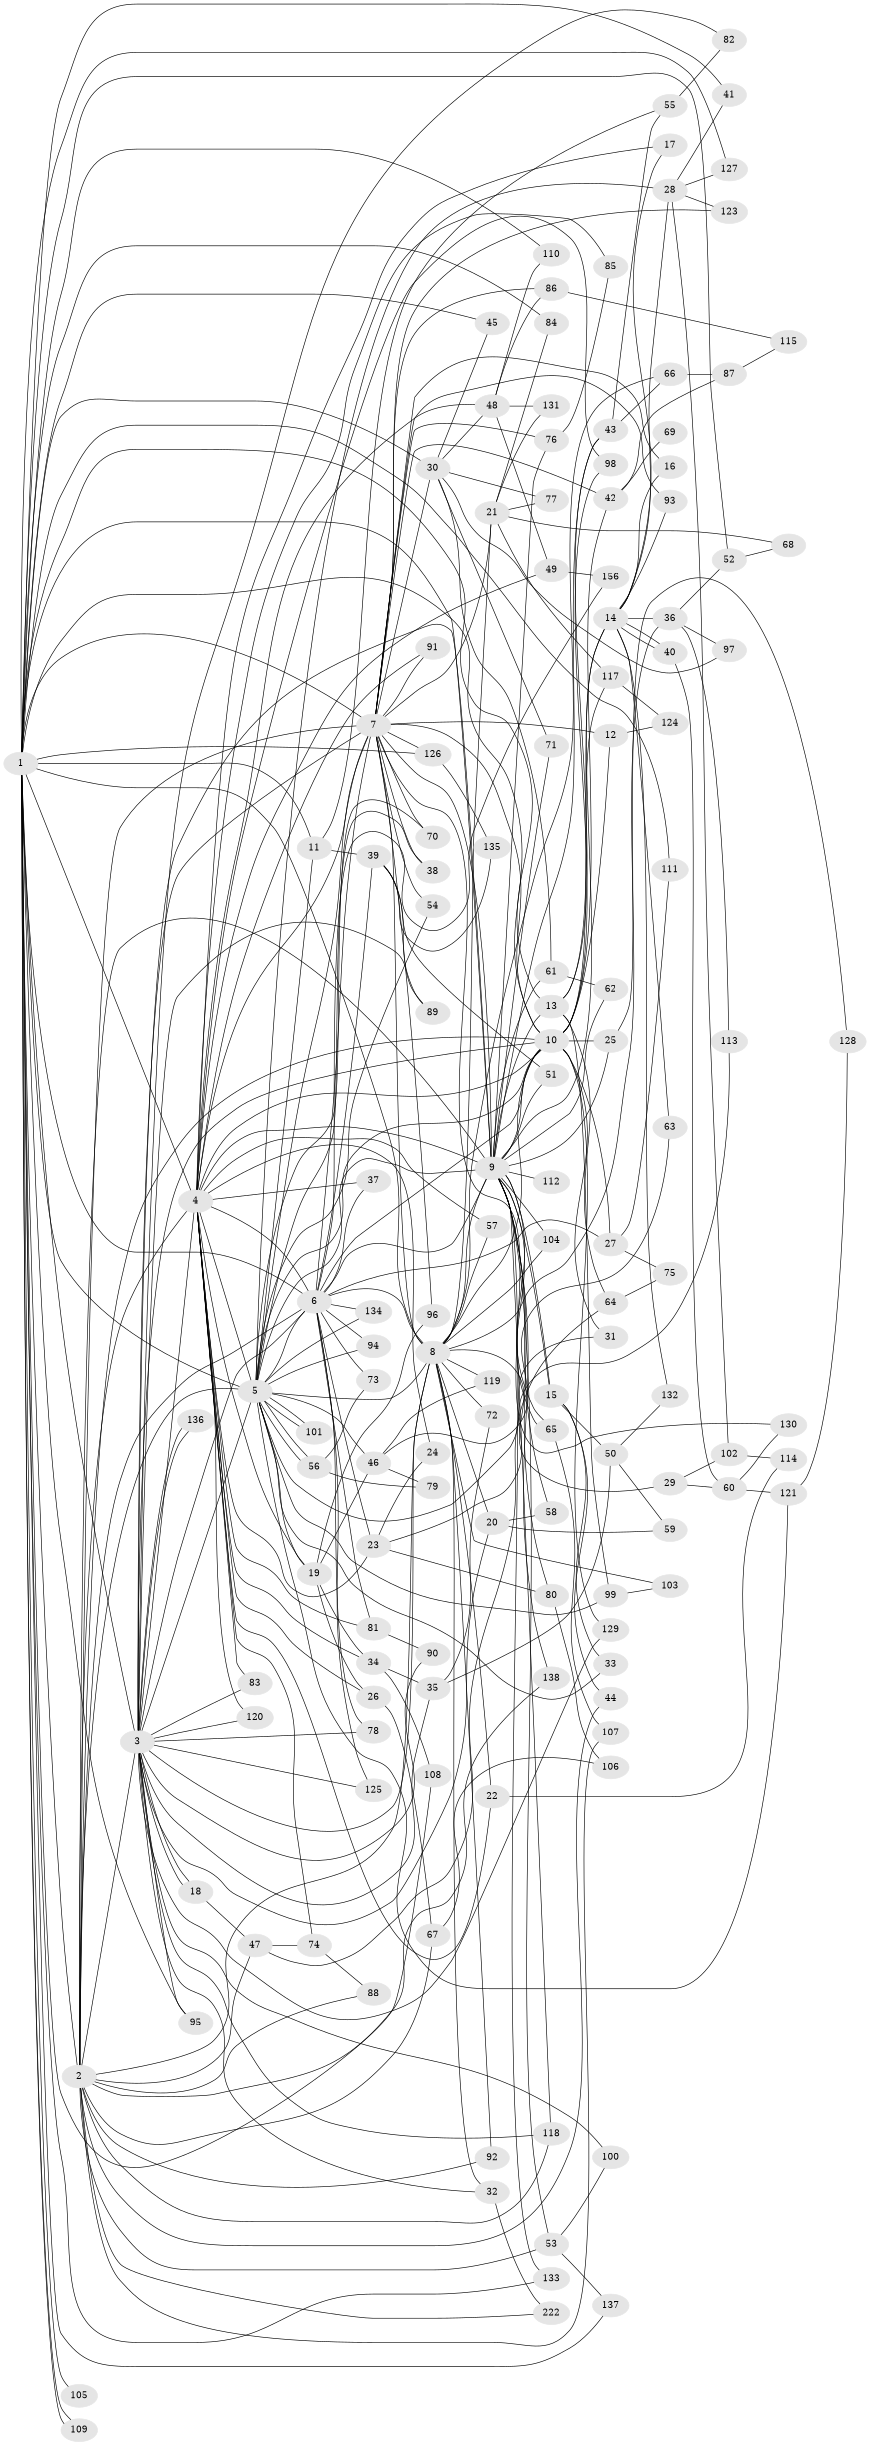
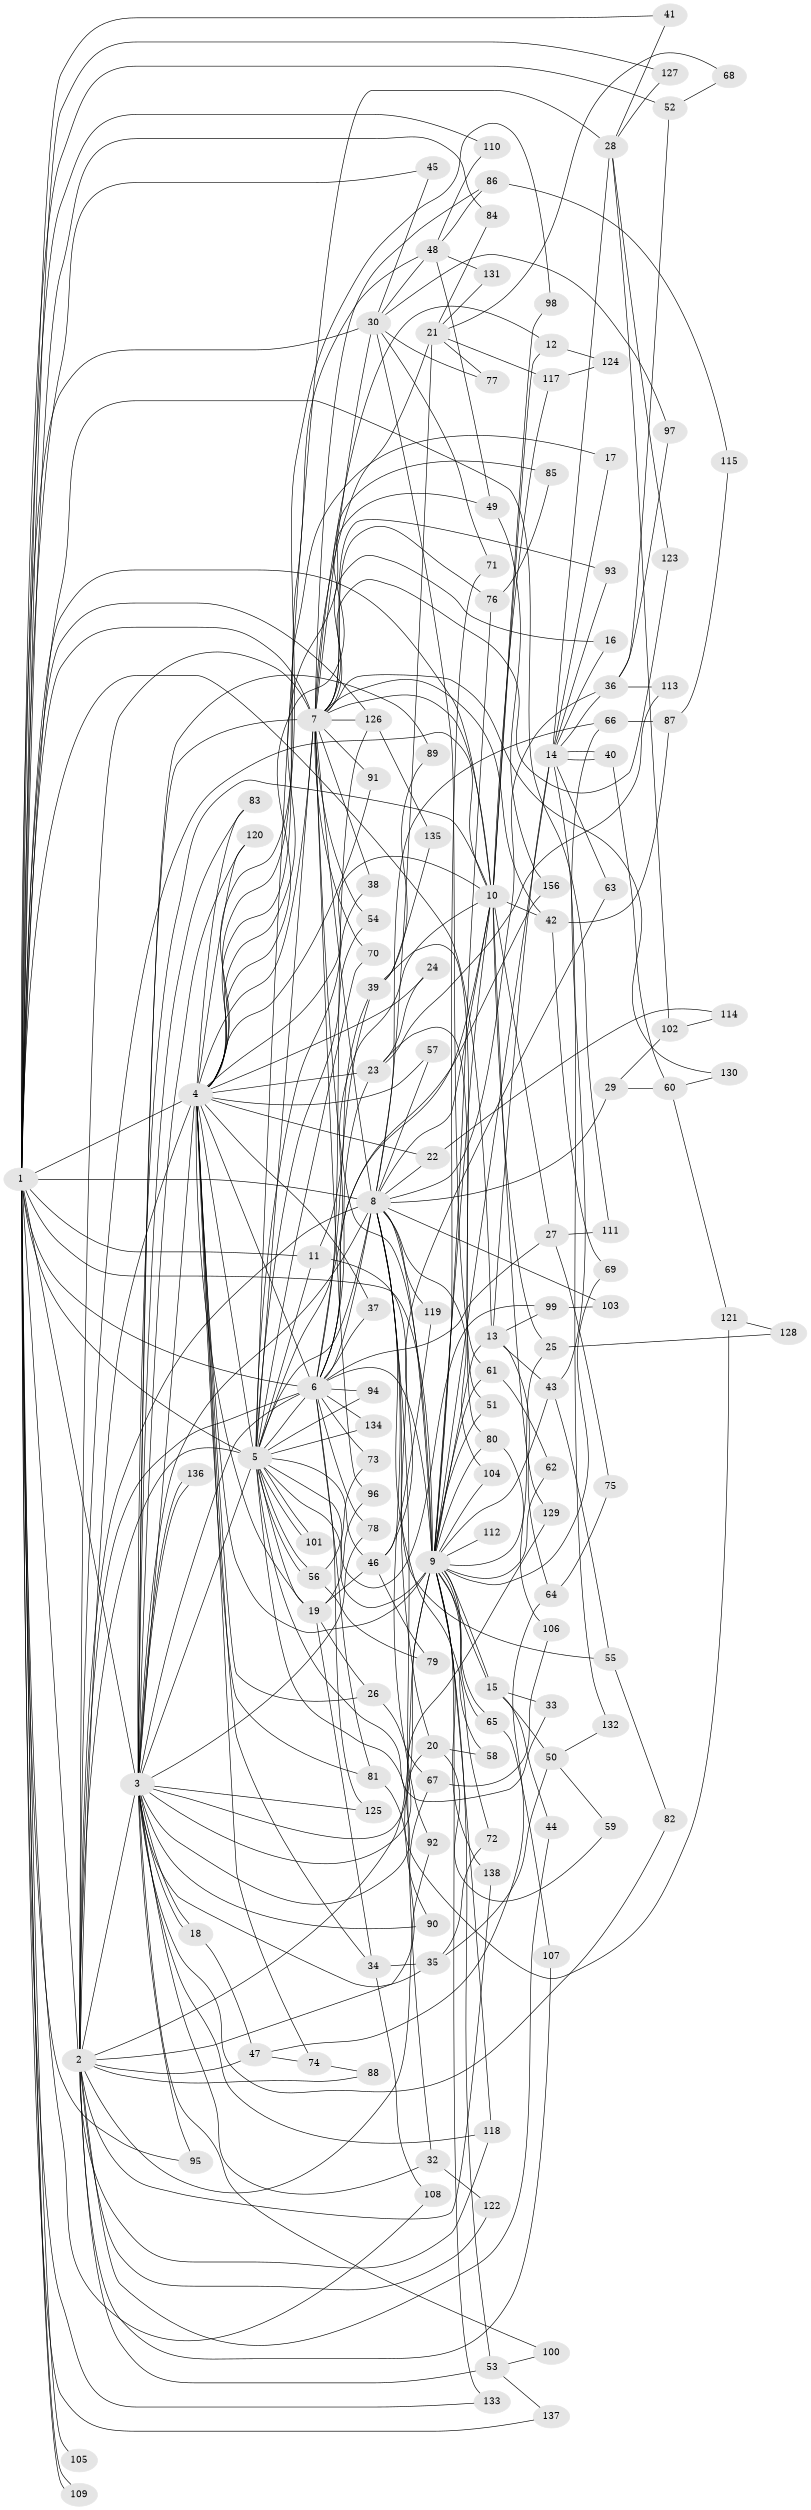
(345, 916) -> (338, 1069)
(611, 1337) -> none
none -> (586, 1478)
(551, 2313) -> (492, 2207)
